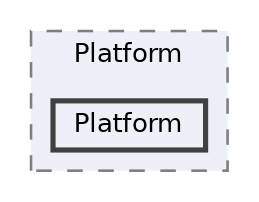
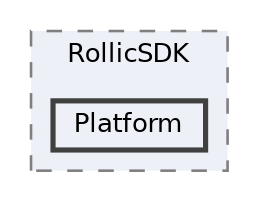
(129, 56) -> (129, 56)
